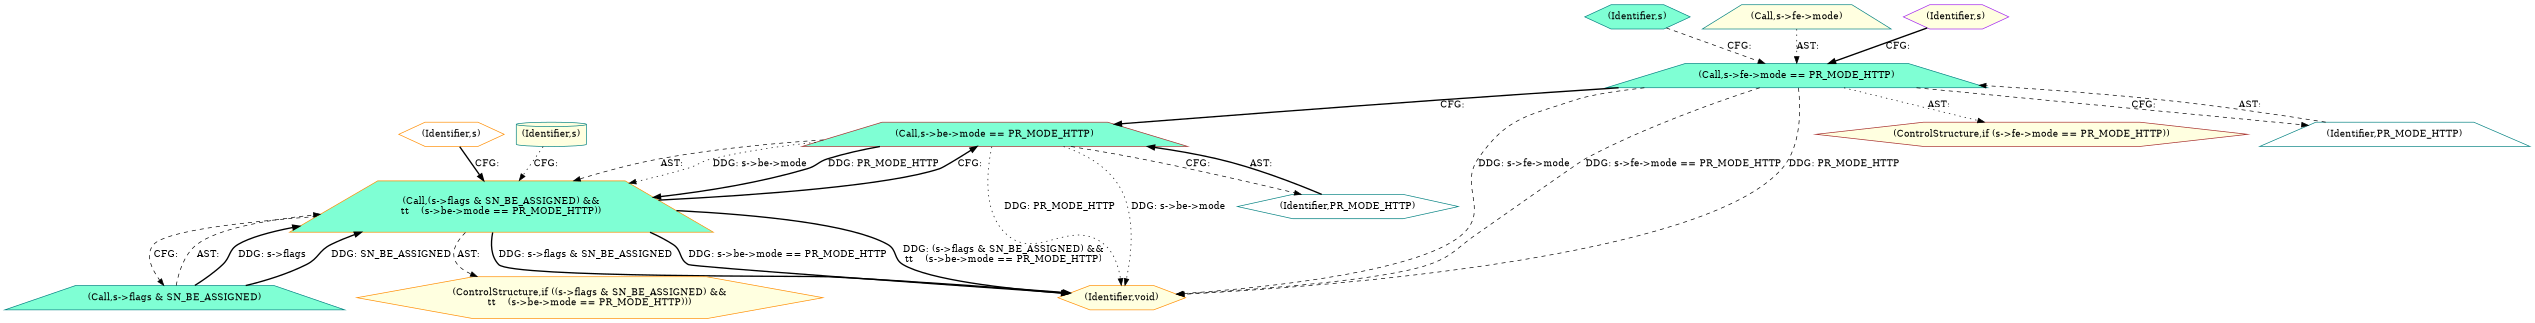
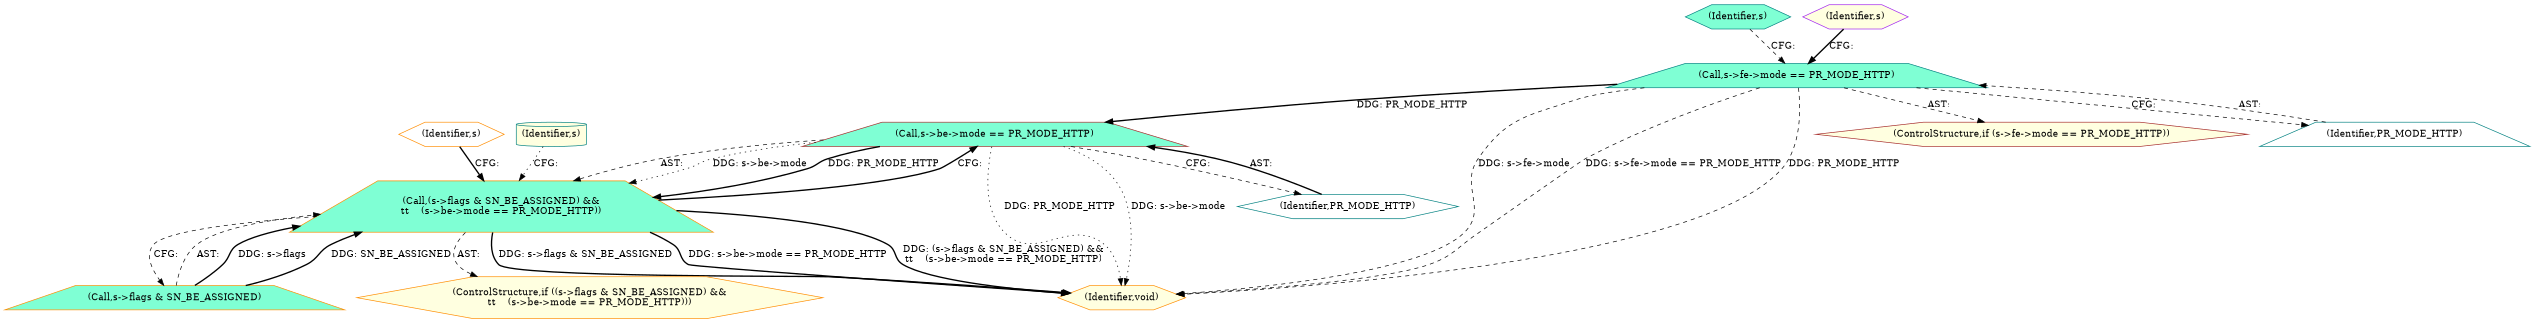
(1797, 17) -> none
(1911, 104) -> (1911, 104)
(1454, 105) -> (1412, 105)
(175, 298) -> (175, 298)
